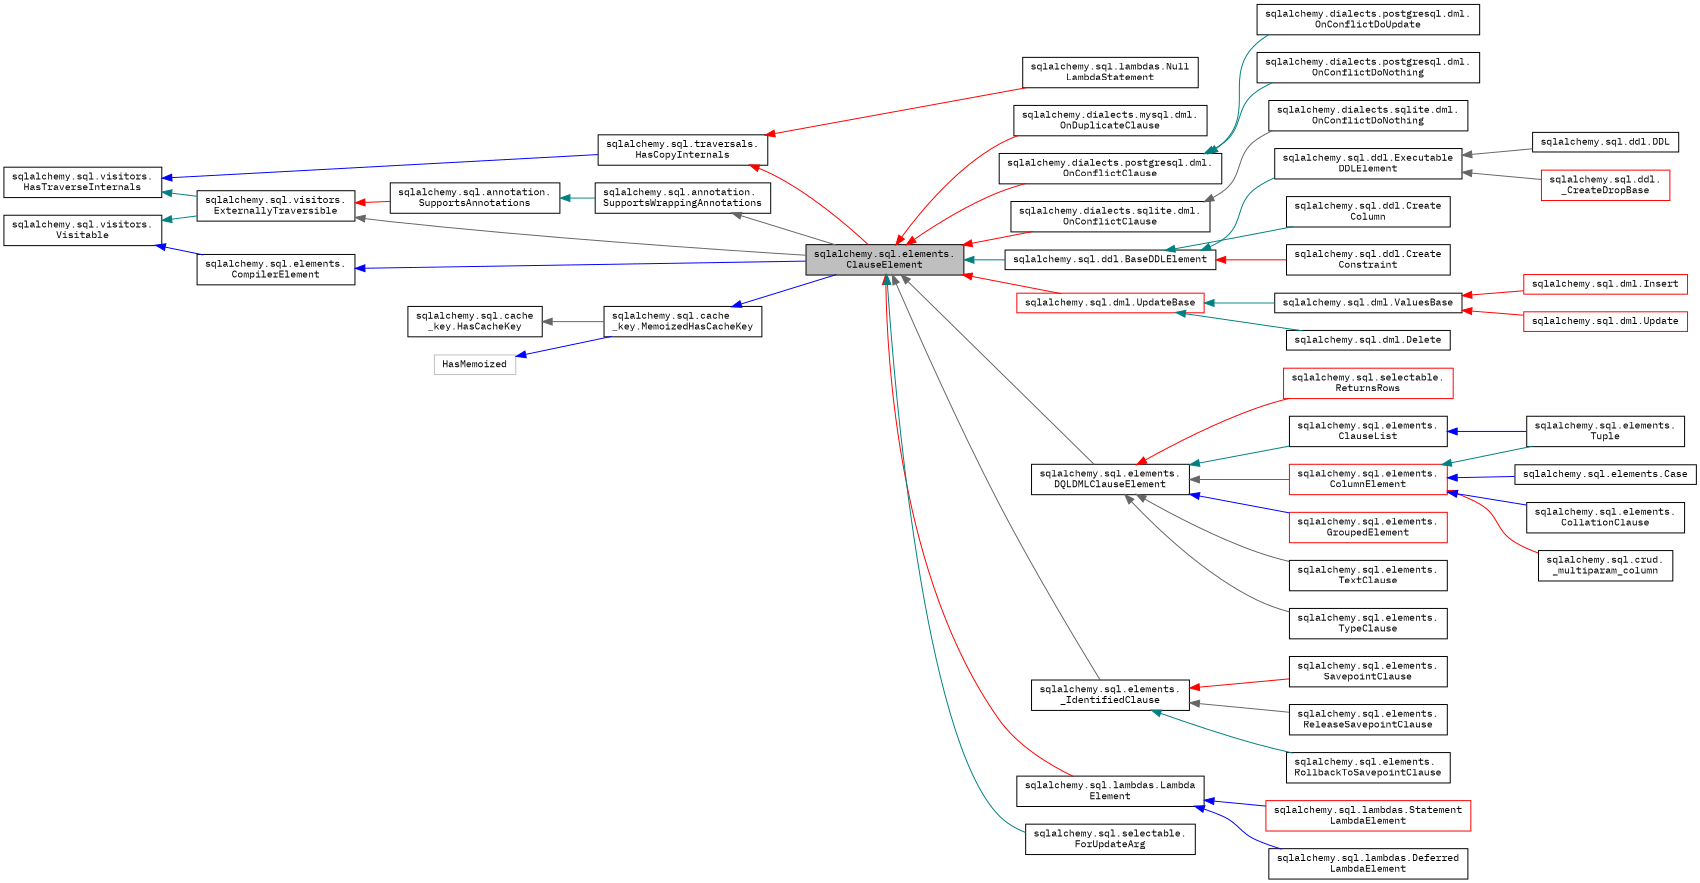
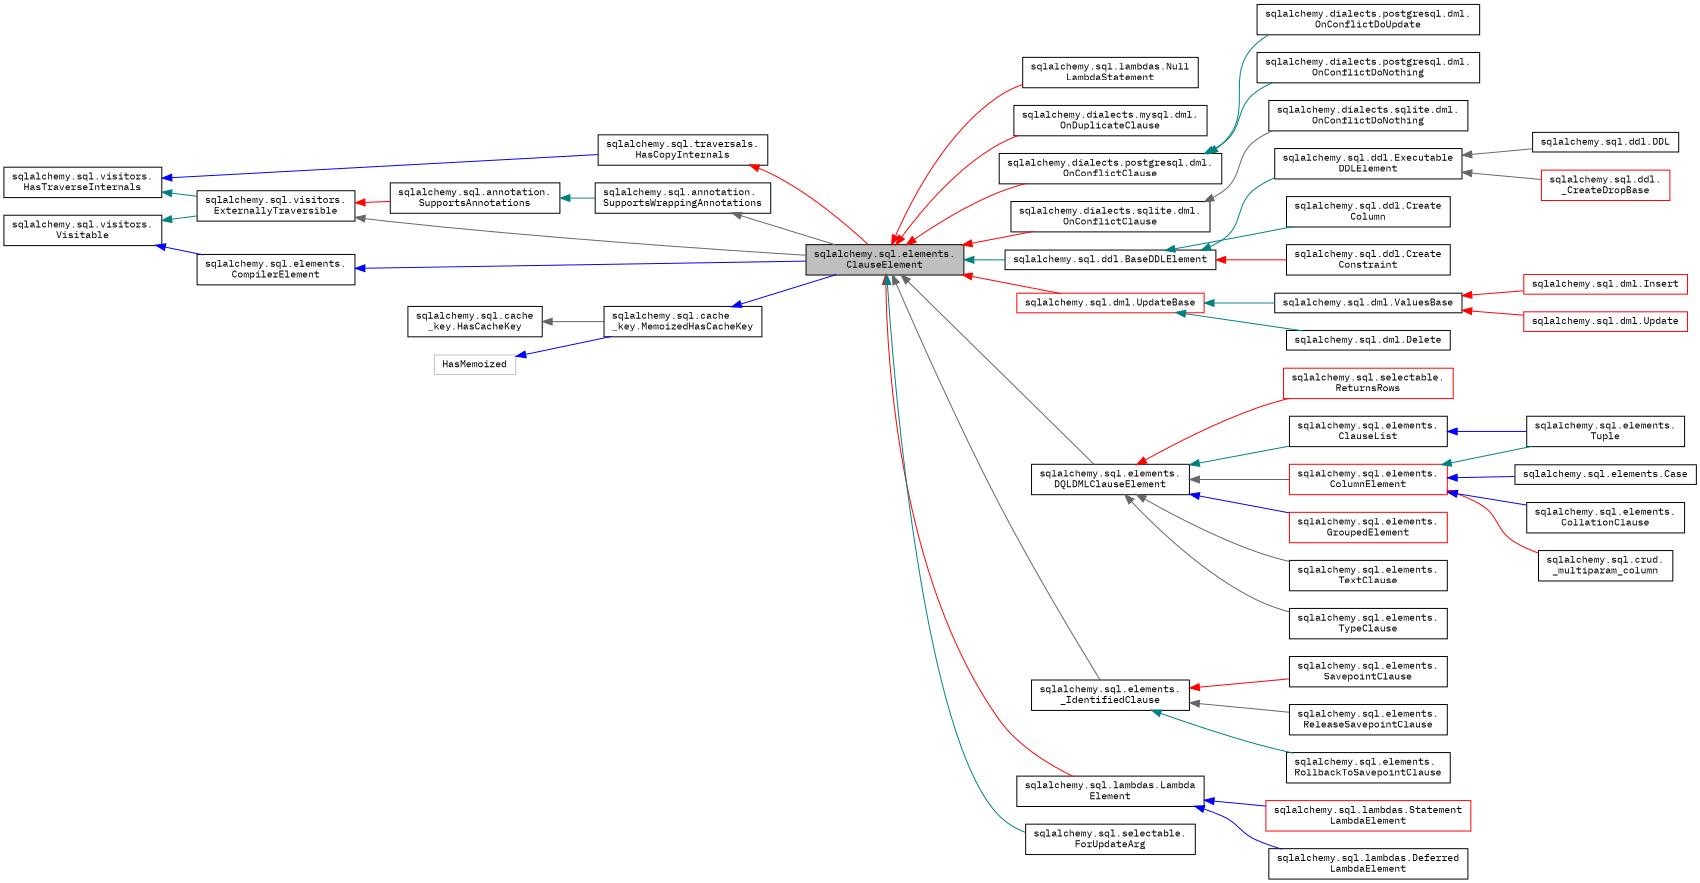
(902, 110) -> (946, 148)
